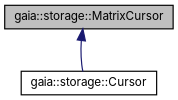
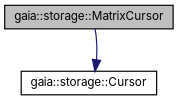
(81, 56) -> (97, 44)
